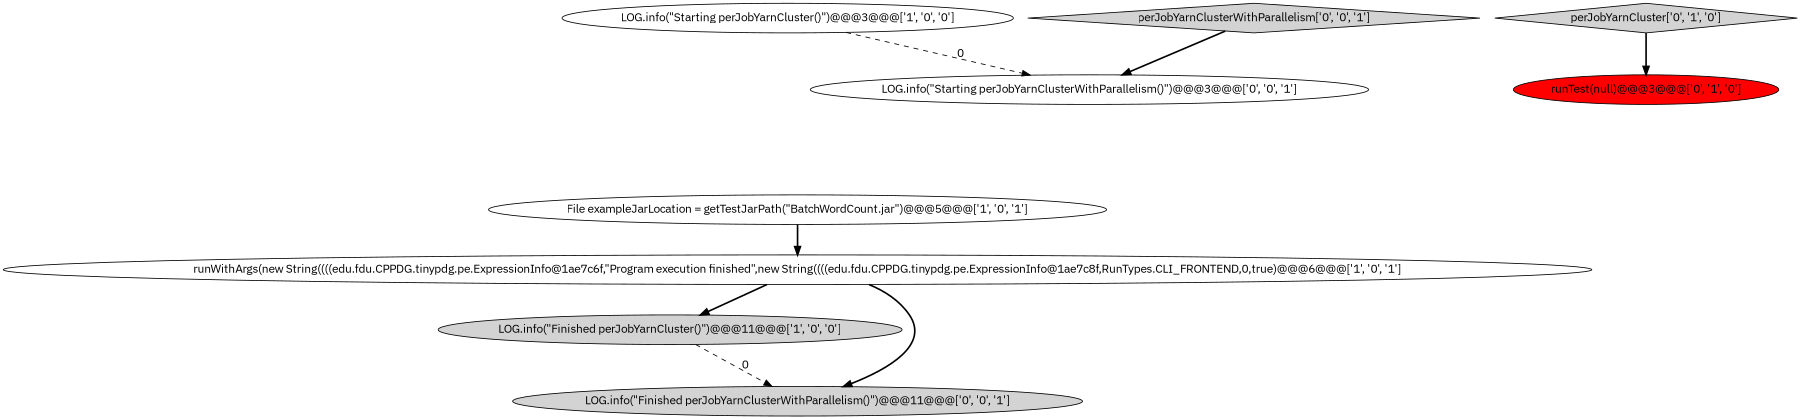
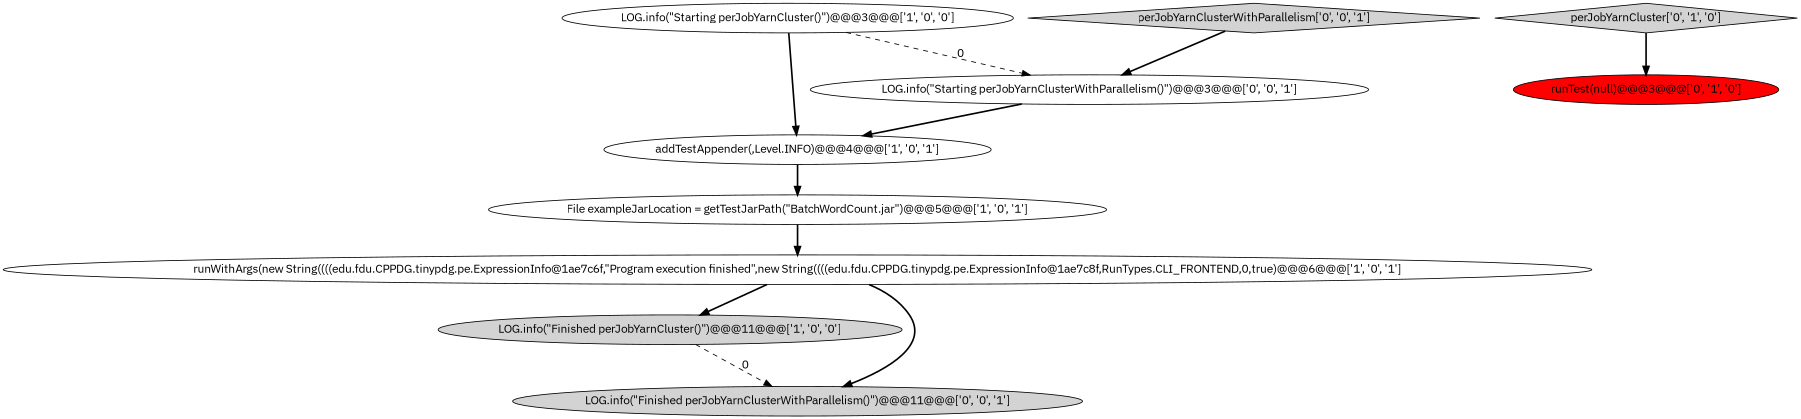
none -> (798, 150)
